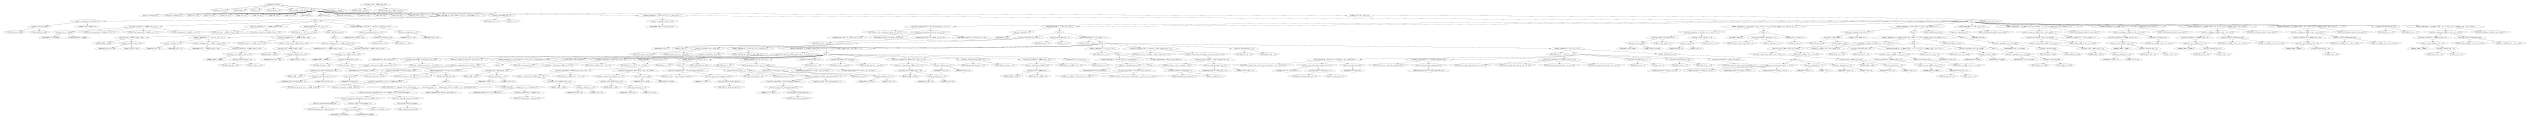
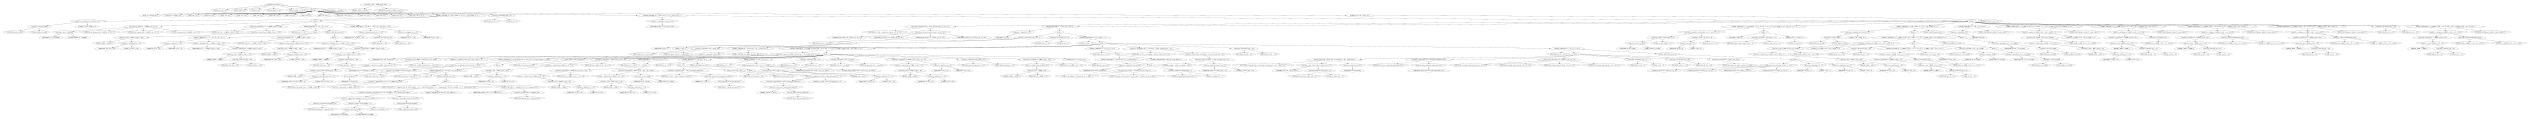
none -> (2310, 54)
none -> (789, 65)
(769, 93) -> (769, 93)
